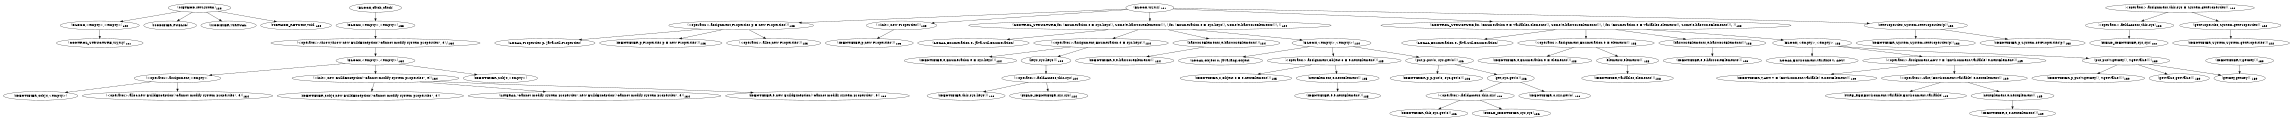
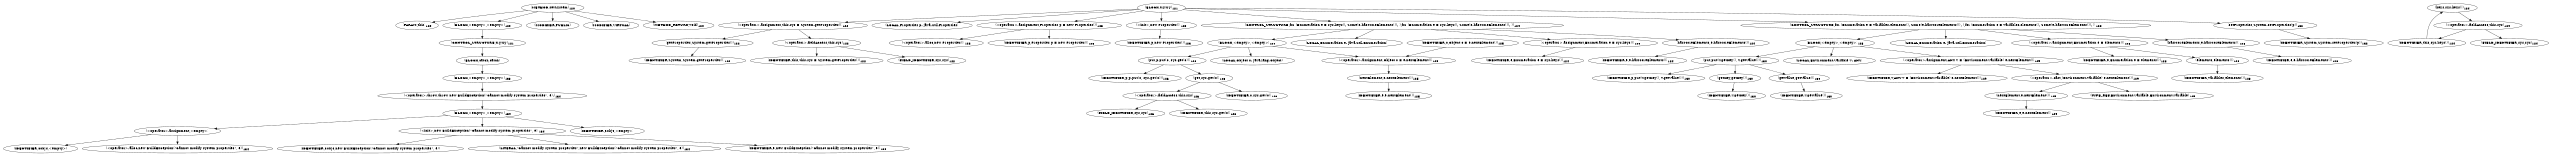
none -> (993, 15)
none -> (417, 25)
(642, 34) -> (1050, 16)
(2033, 43) -> none
none -> (482, 51)
(1074, 52) -> (2430, 24)
none -> (817, 61)
(2240, 68) -> (1734, 86)
(1286, 69) -> (1427, 52)
none -> (1806, 96)
